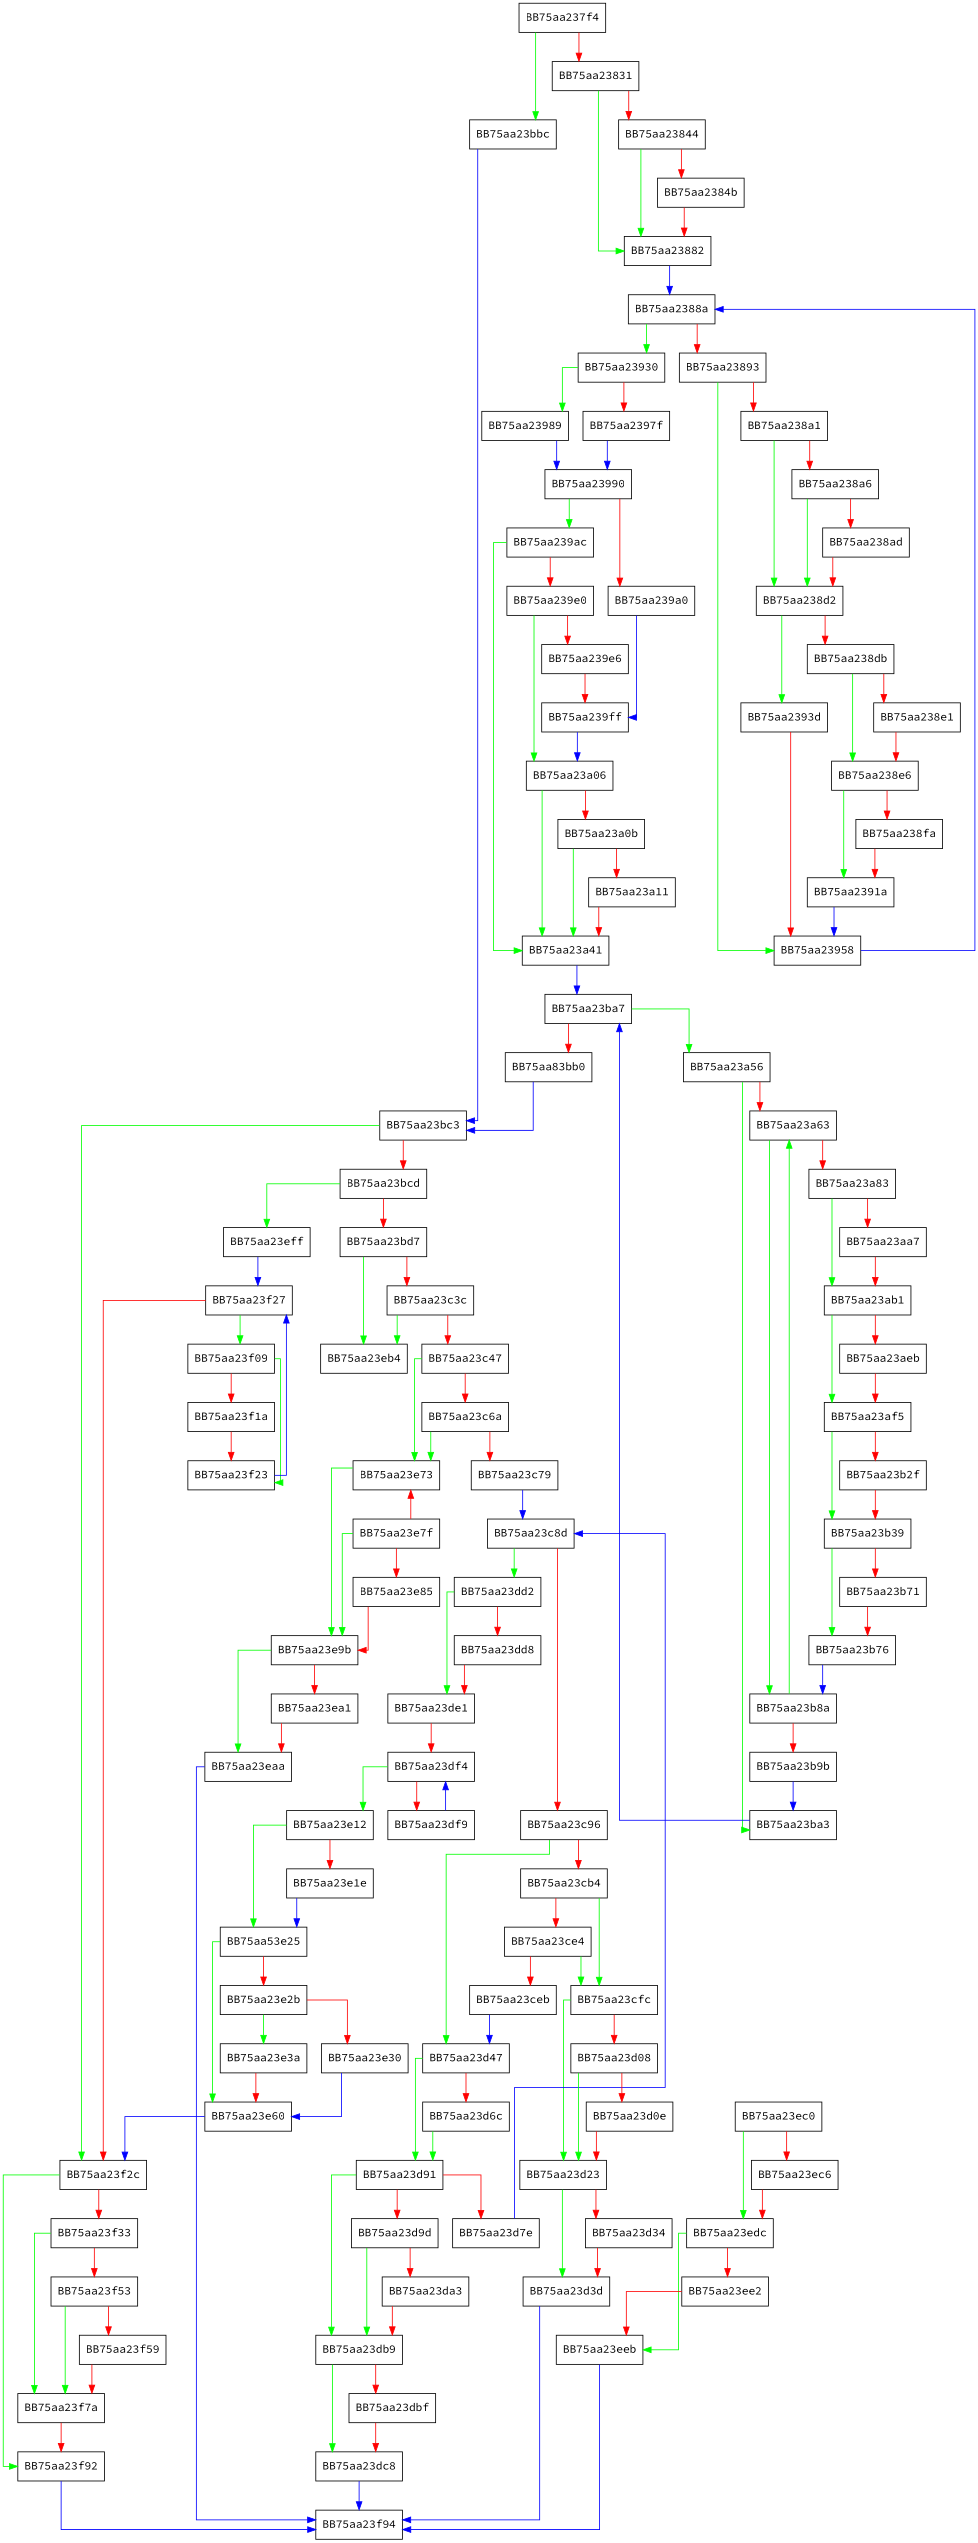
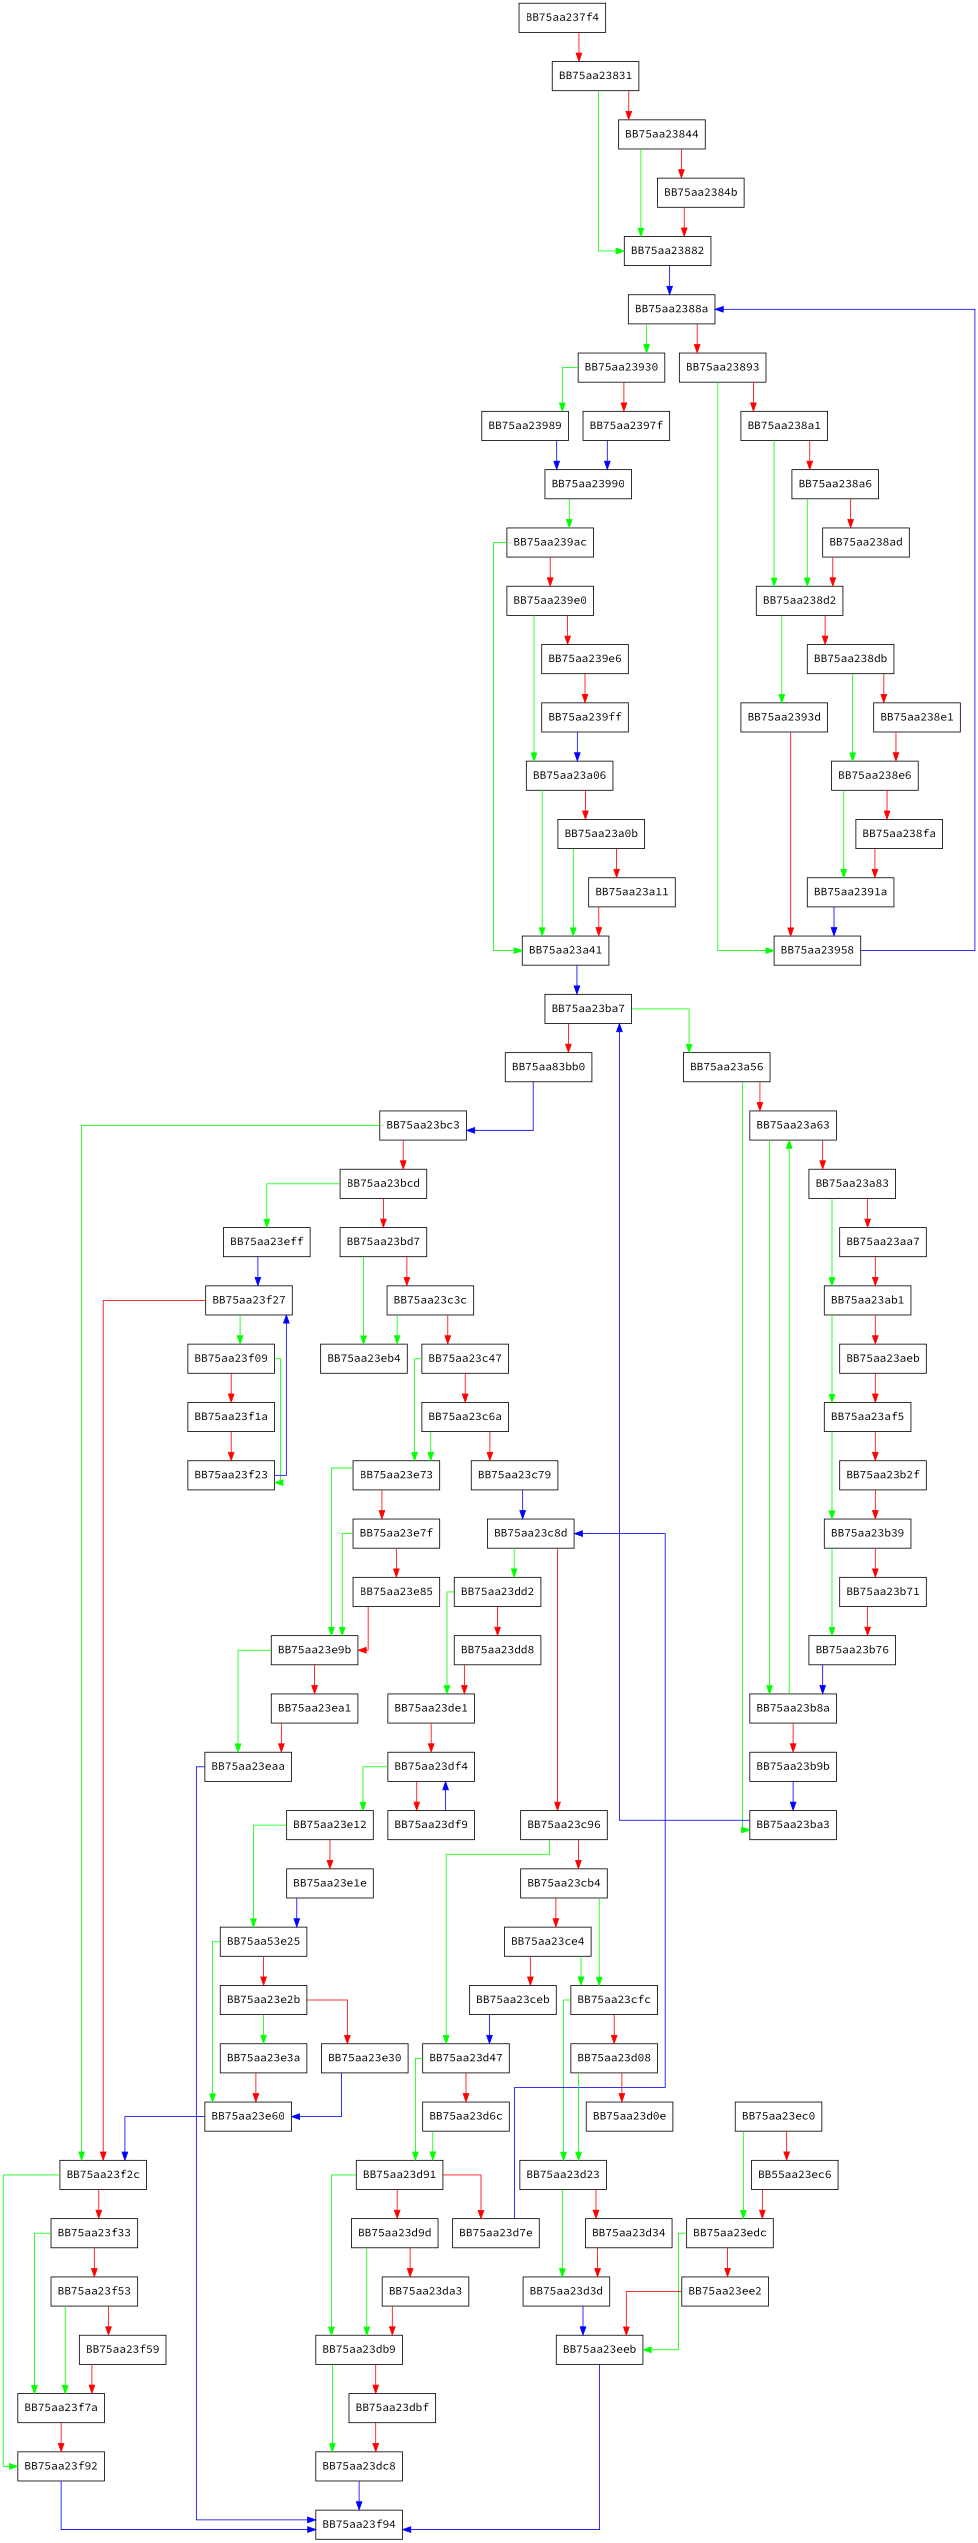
(513, 134) -> none
(651, 601) -> none
(411, 1509) -> (382, 1500)
(596, 2142) -> none
(795, 2175) -> (795, 2175)
(540, 2477) -> (583, 2317)
